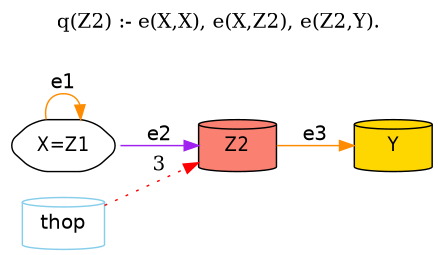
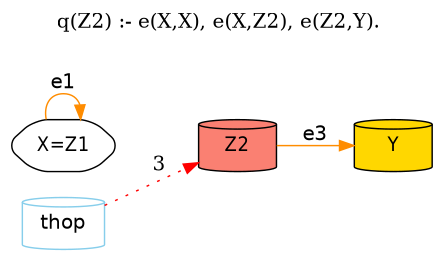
(152, 146) -> none
